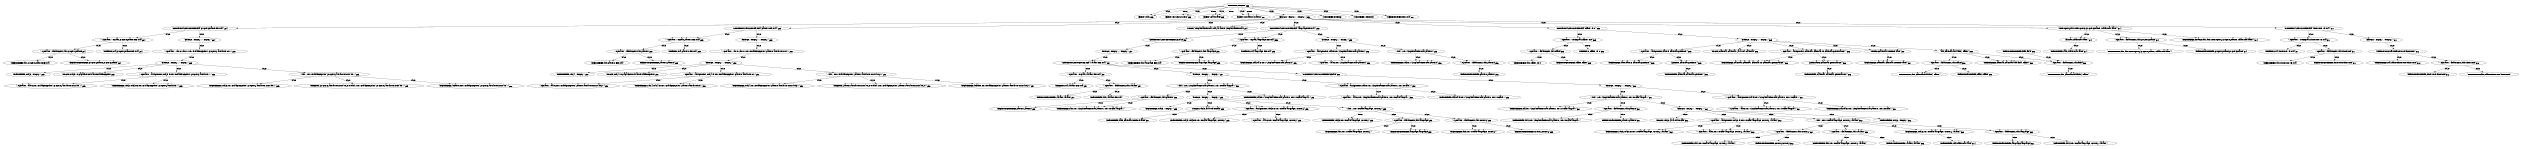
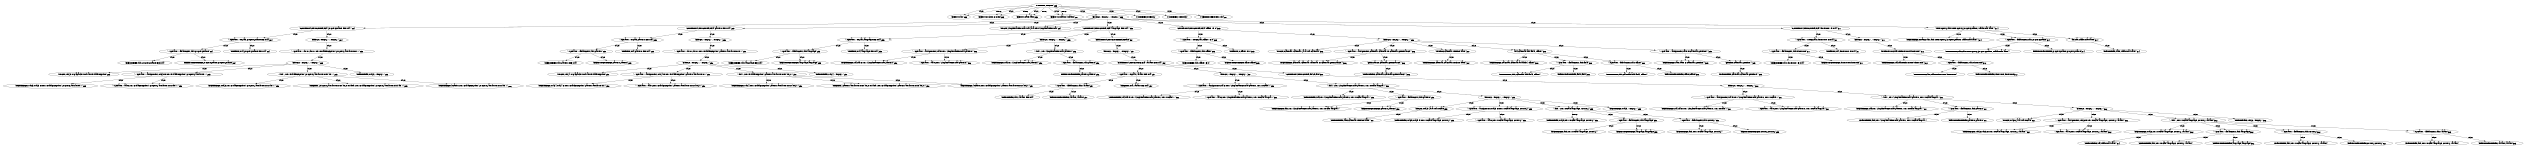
(1588, 46) -> (1225, 46)
(2043, 57) -> (1574, 68)
